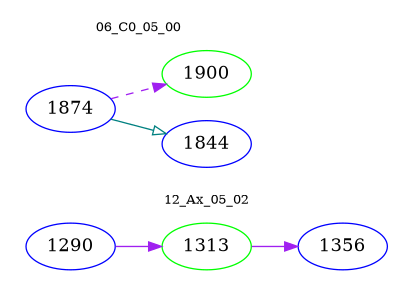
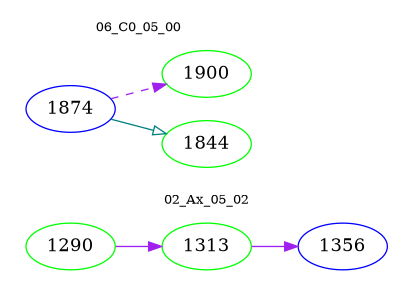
(207, 144) -> (207, 144)
(207, 200) -> (207, 200)
(71, 246) -> (71, 246)
